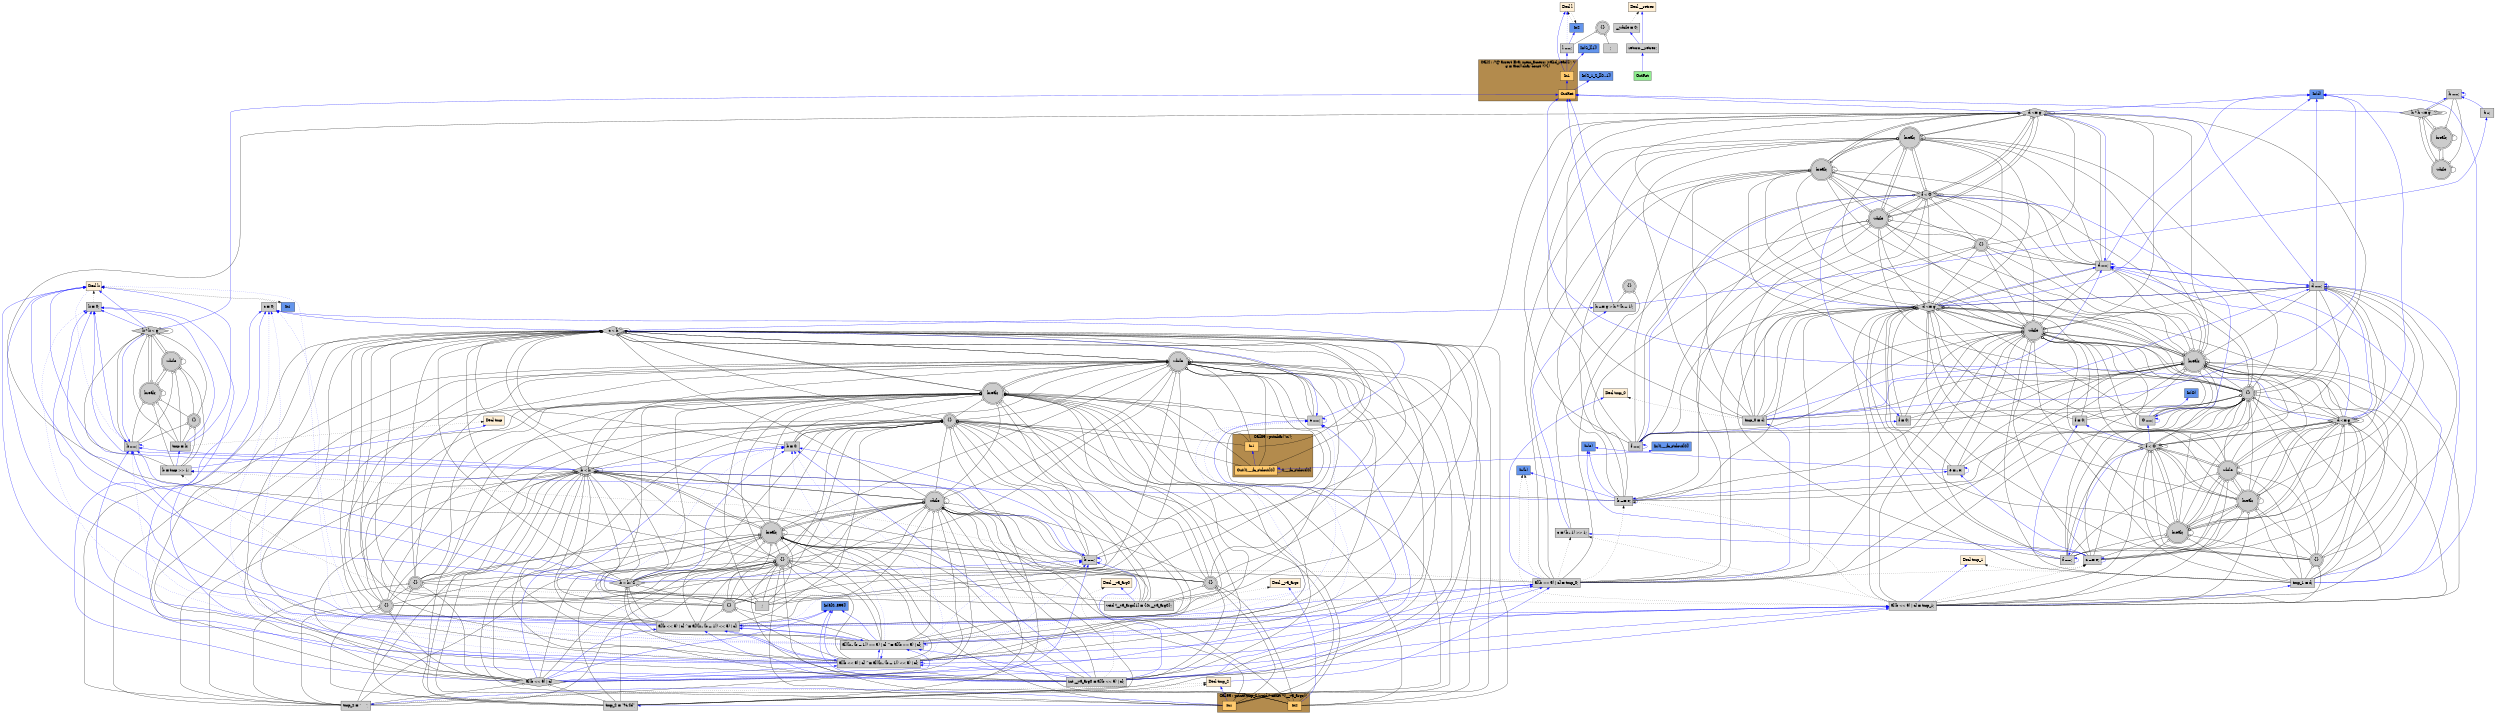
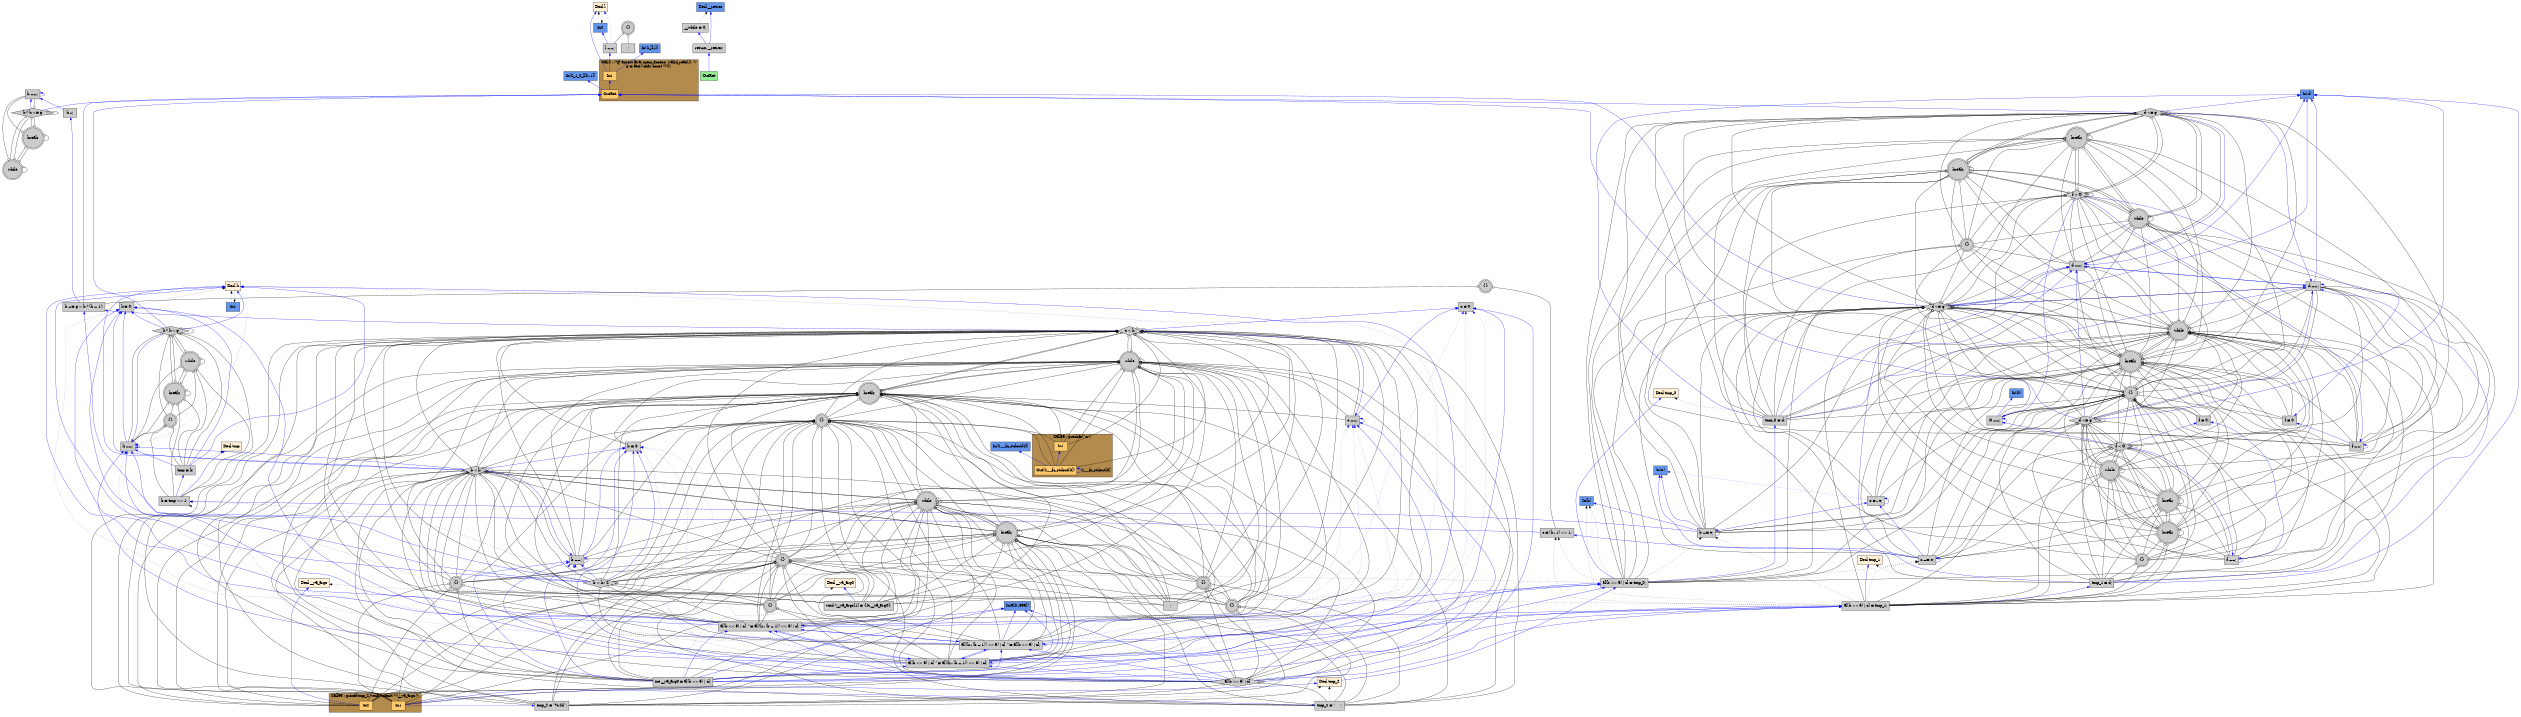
(1642, 7) -> (710, 7)
none -> (156, 458)
(1772, 461) -> (1764, 485)
